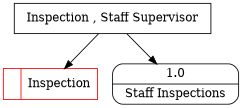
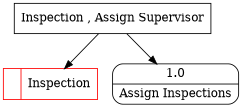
(113, 18) -> (113, 18)
(176, 94) -> (176, 94)
